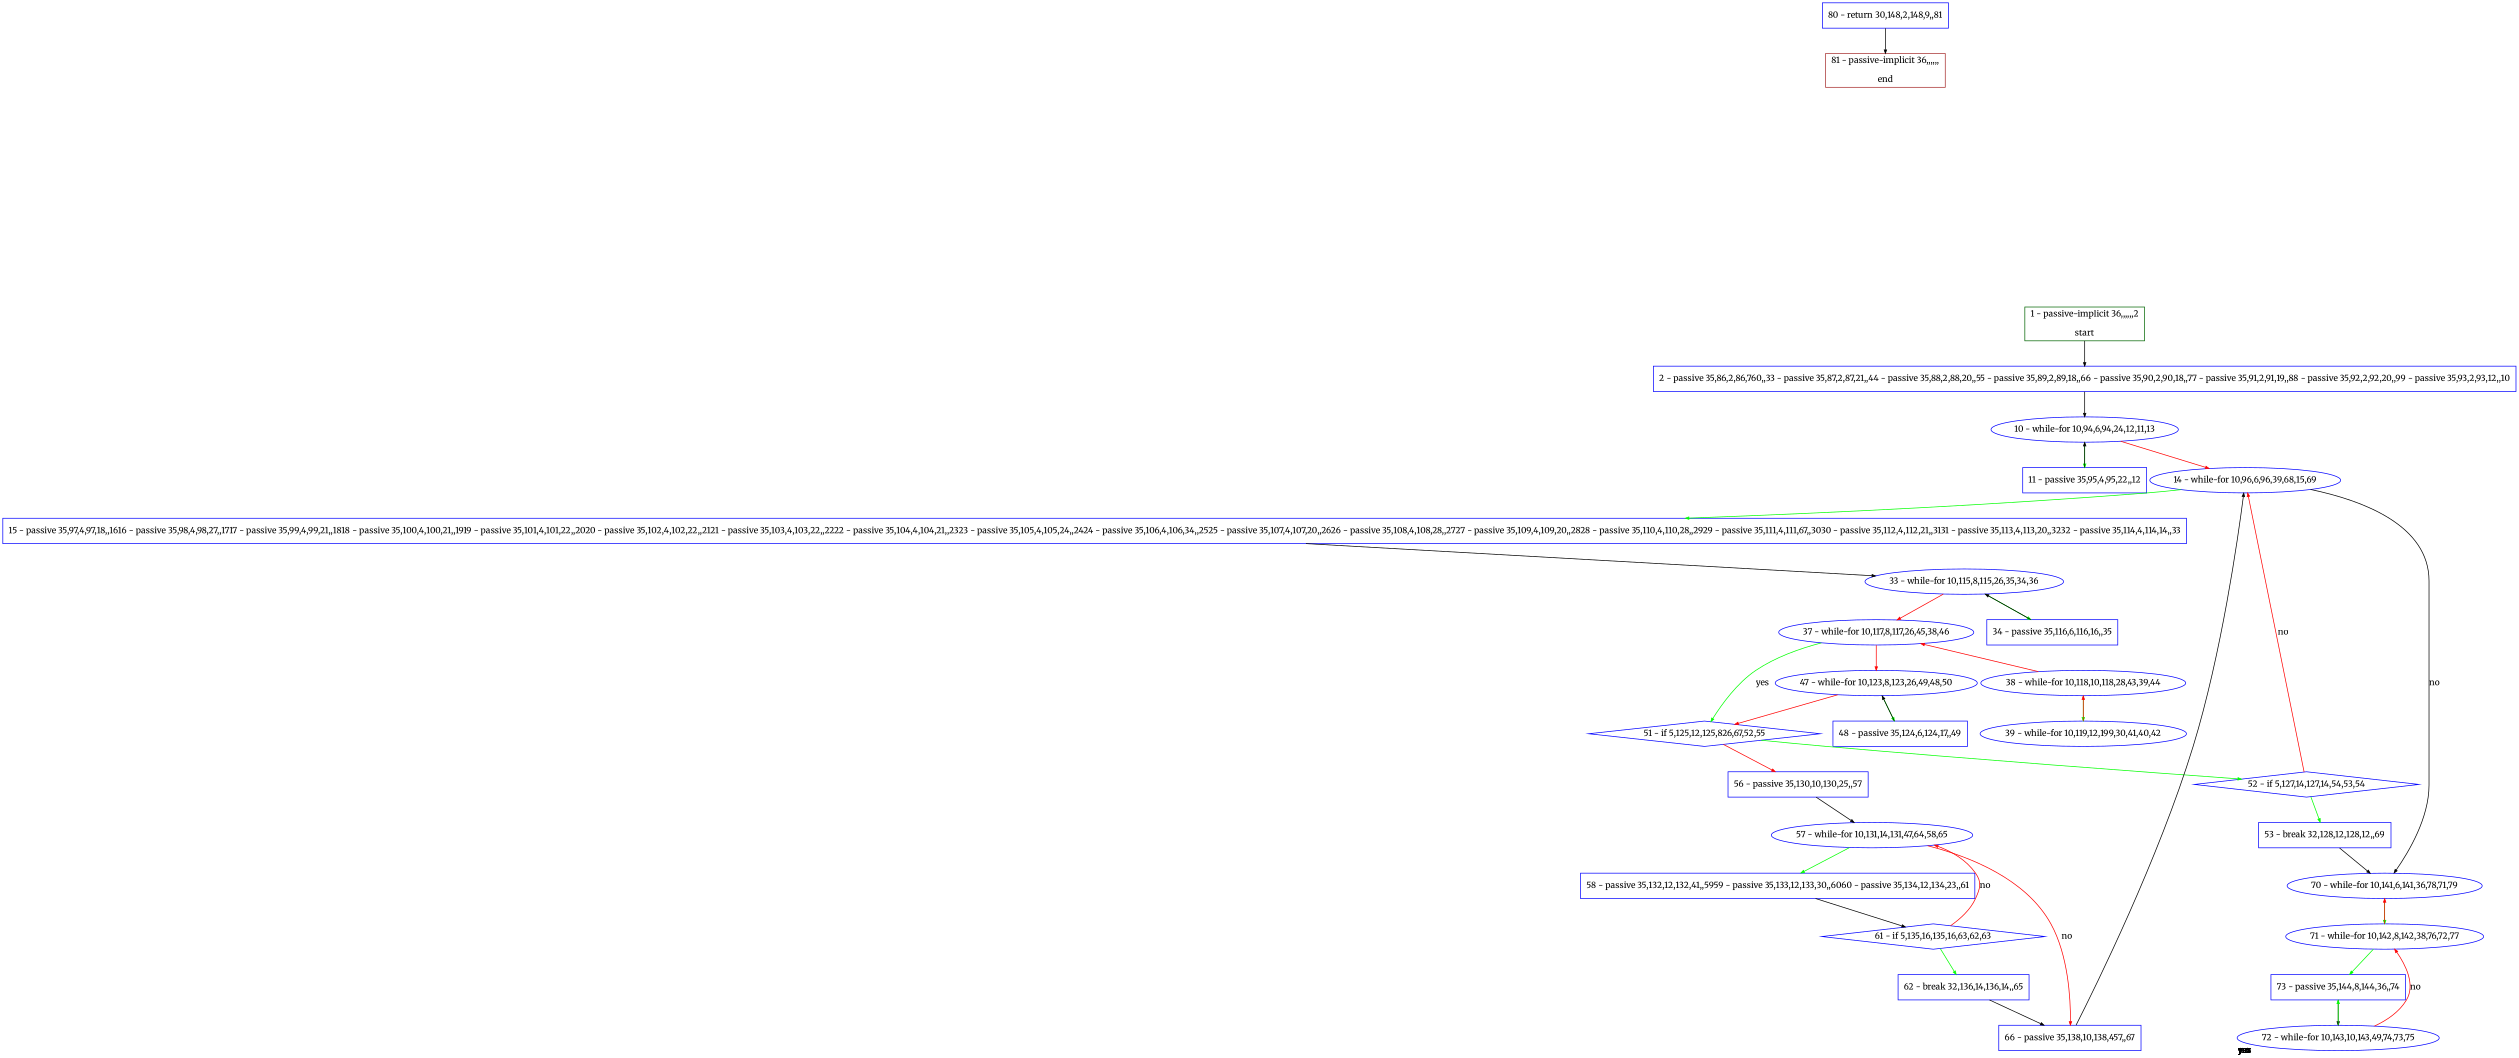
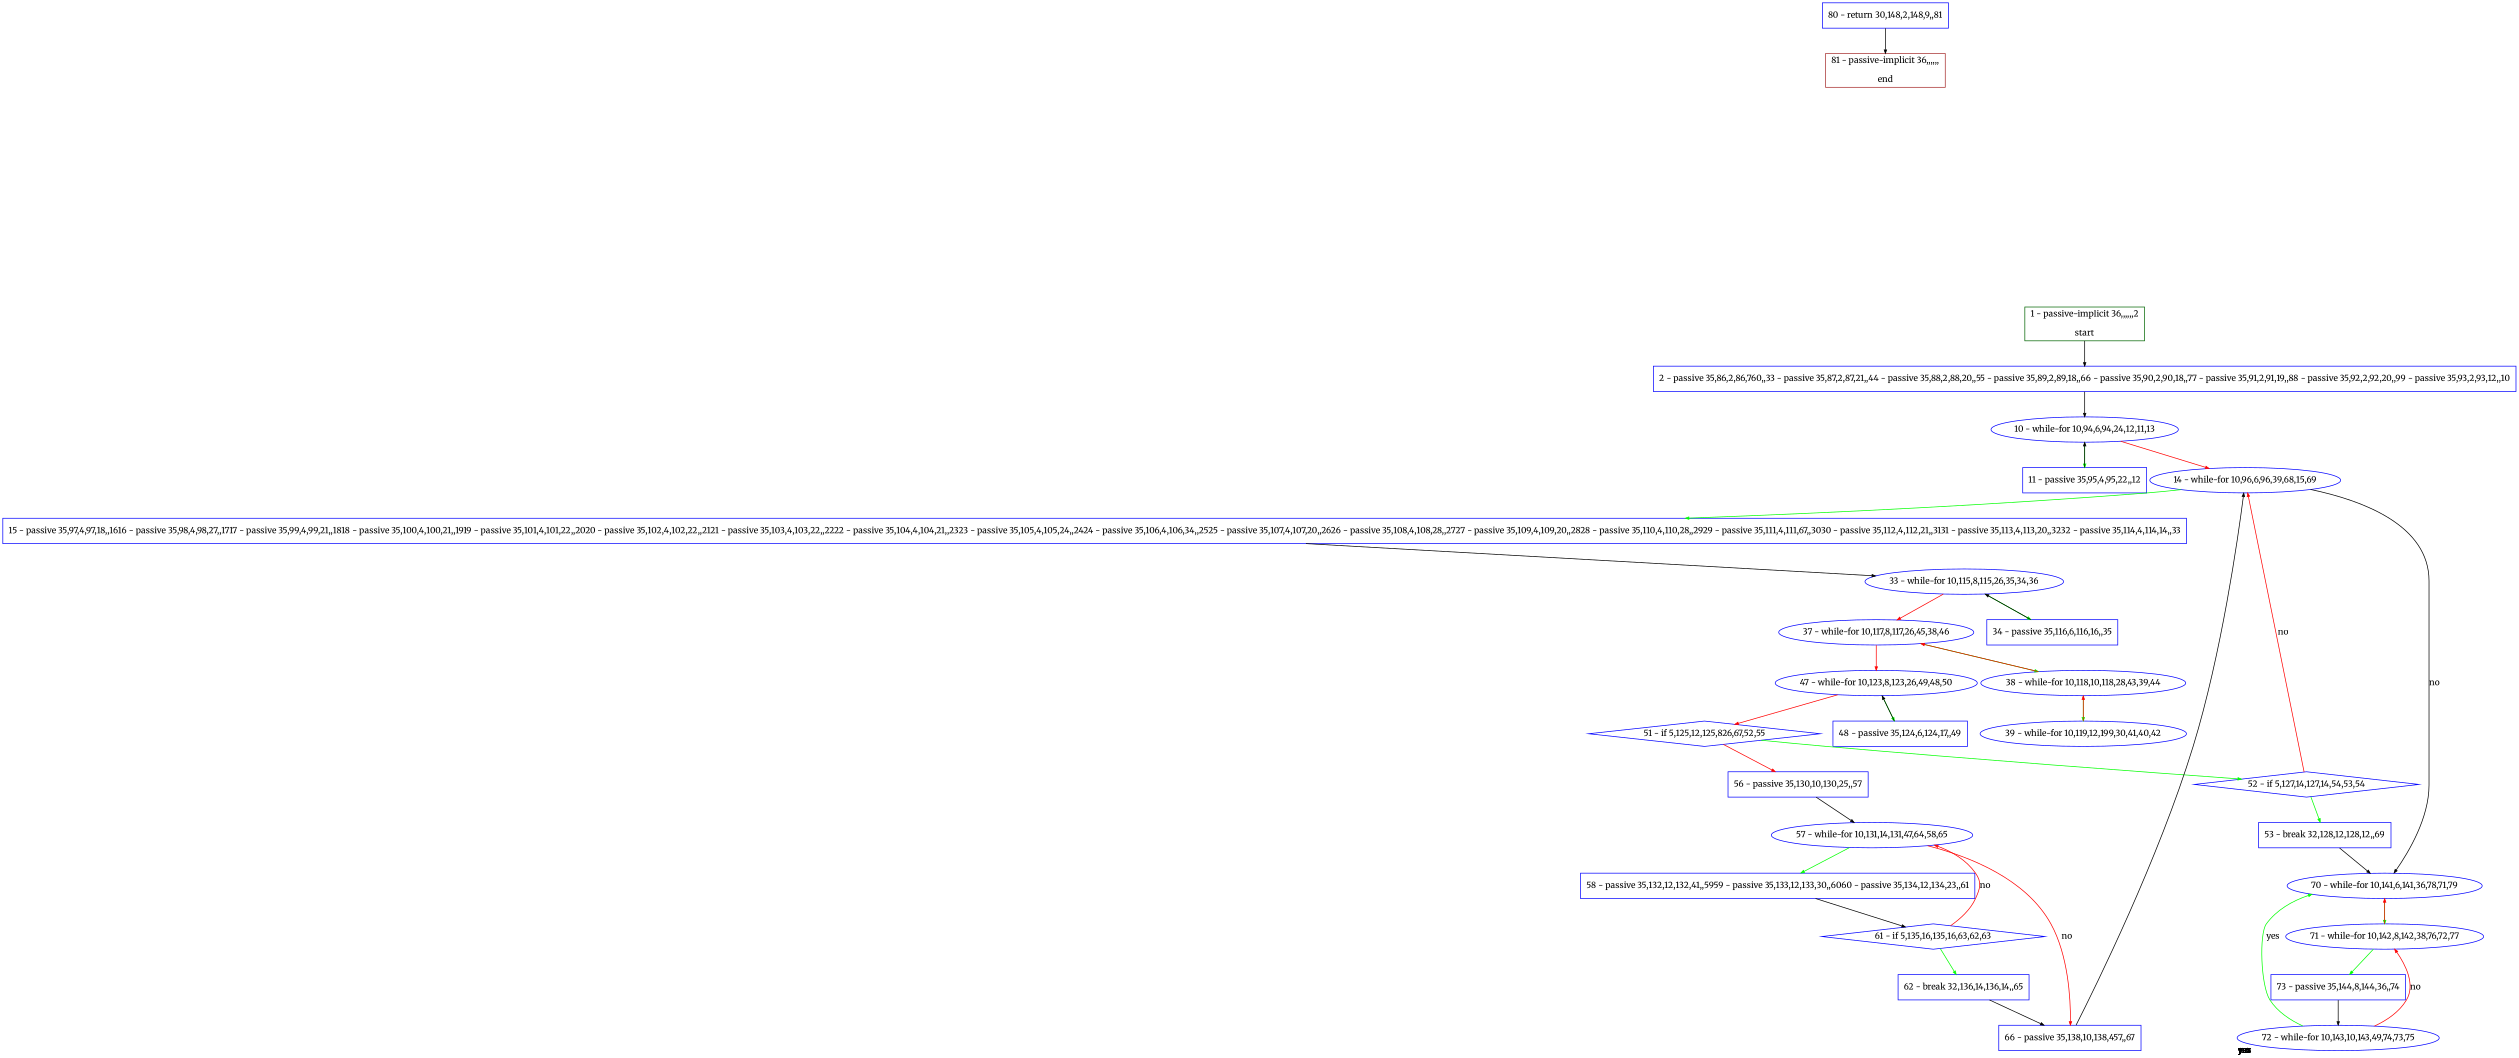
(1759, 669) -> (1978, 657)
(2338, 1014) -> (2262, 958)
